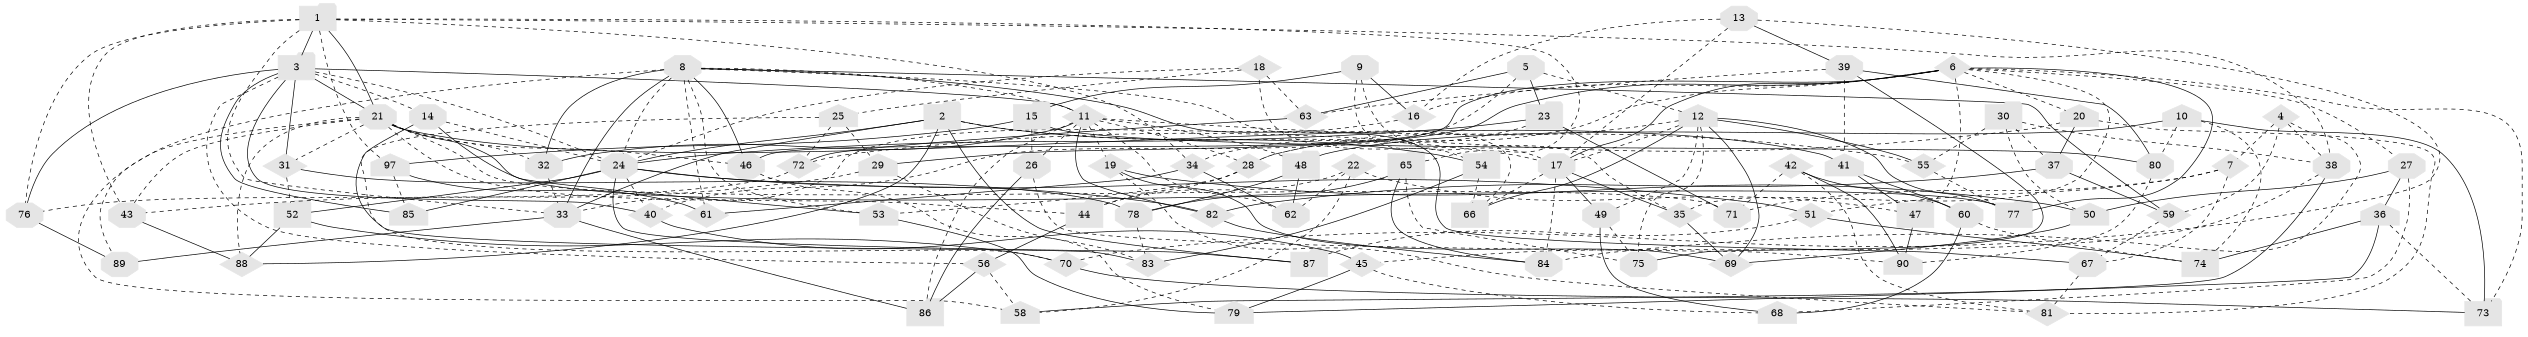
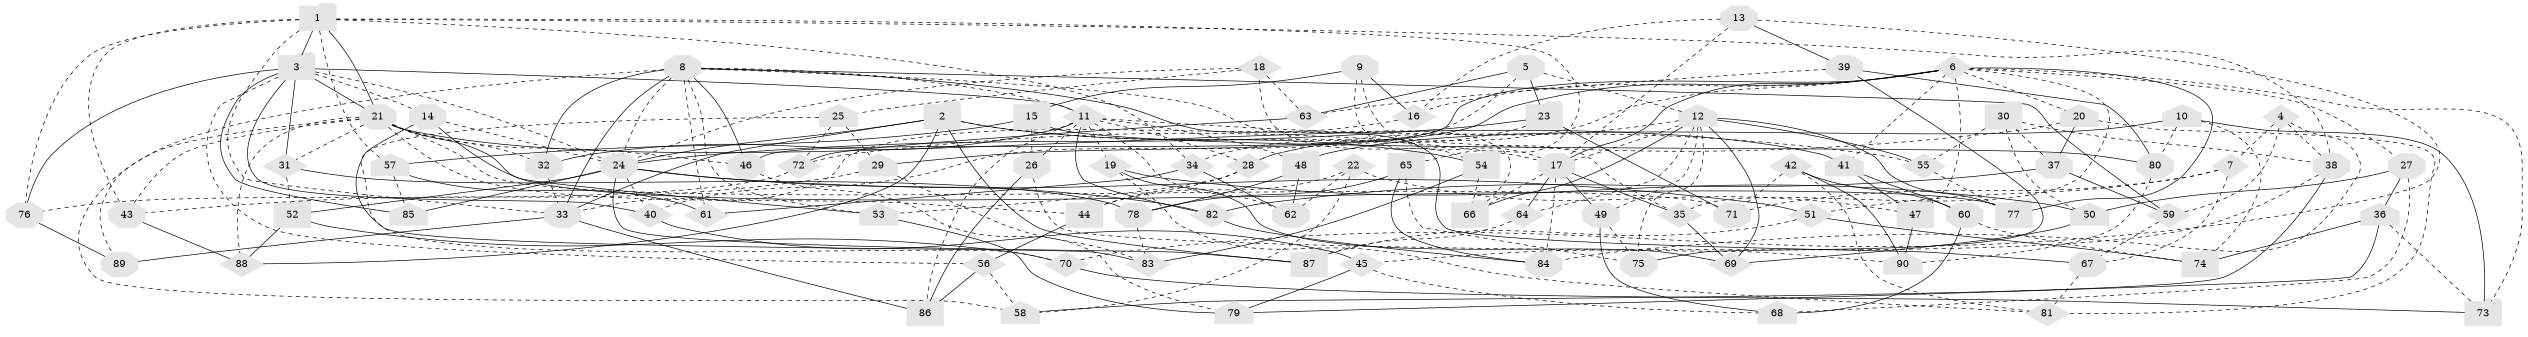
(1844, 117) -> (1899, 116)
(390, 166) -> (390, 166)
none -> (1522, 215)
